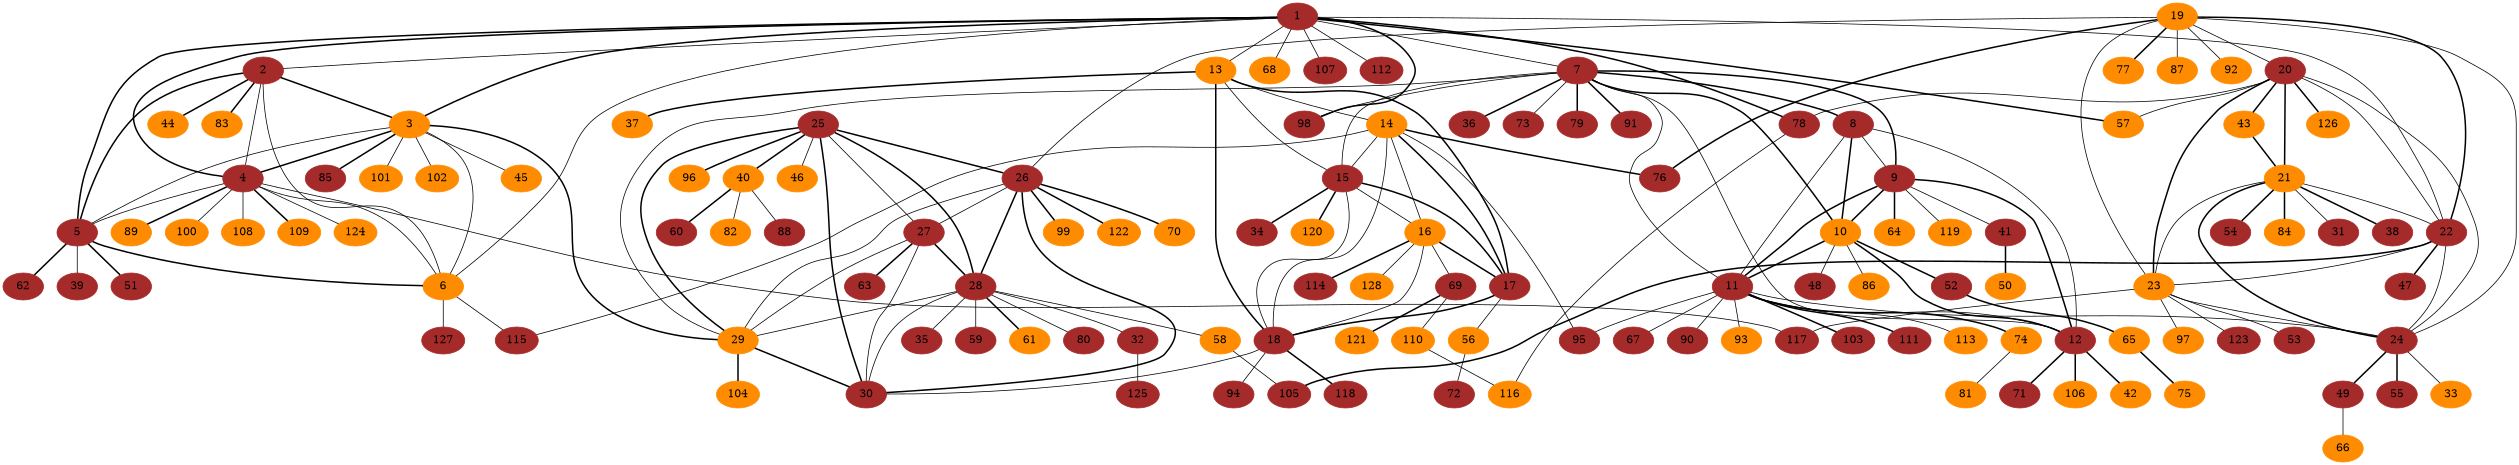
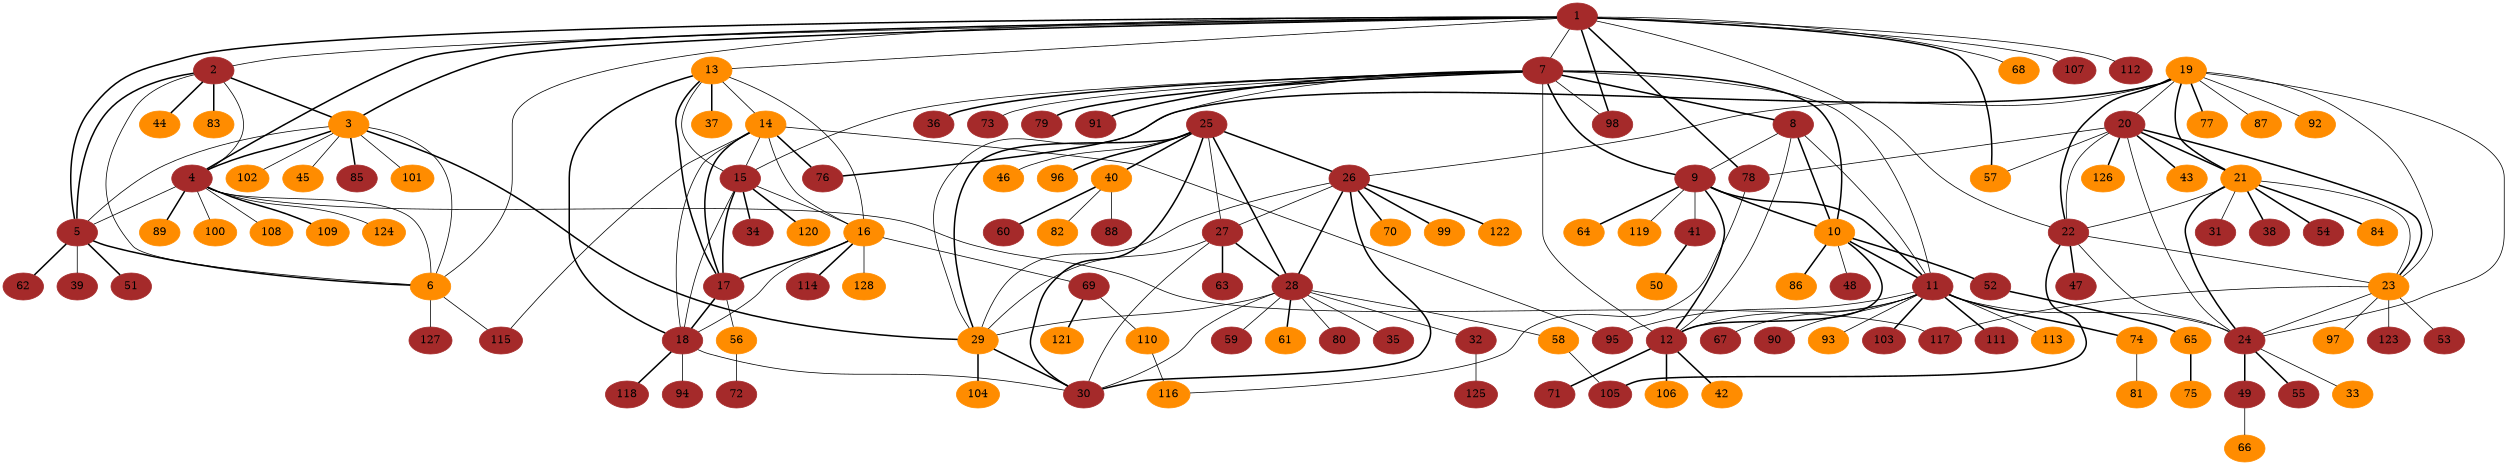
none -> (815, 125)
(2264, 152) -> (2178, 133)
(1853, 257) -> (1815, 260)
